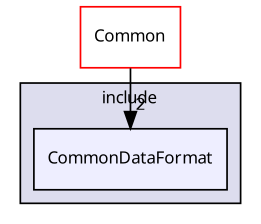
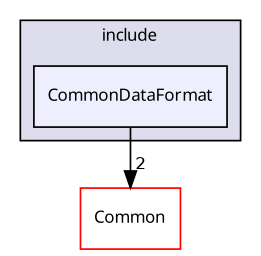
(130, 93) -> (130, 151)
